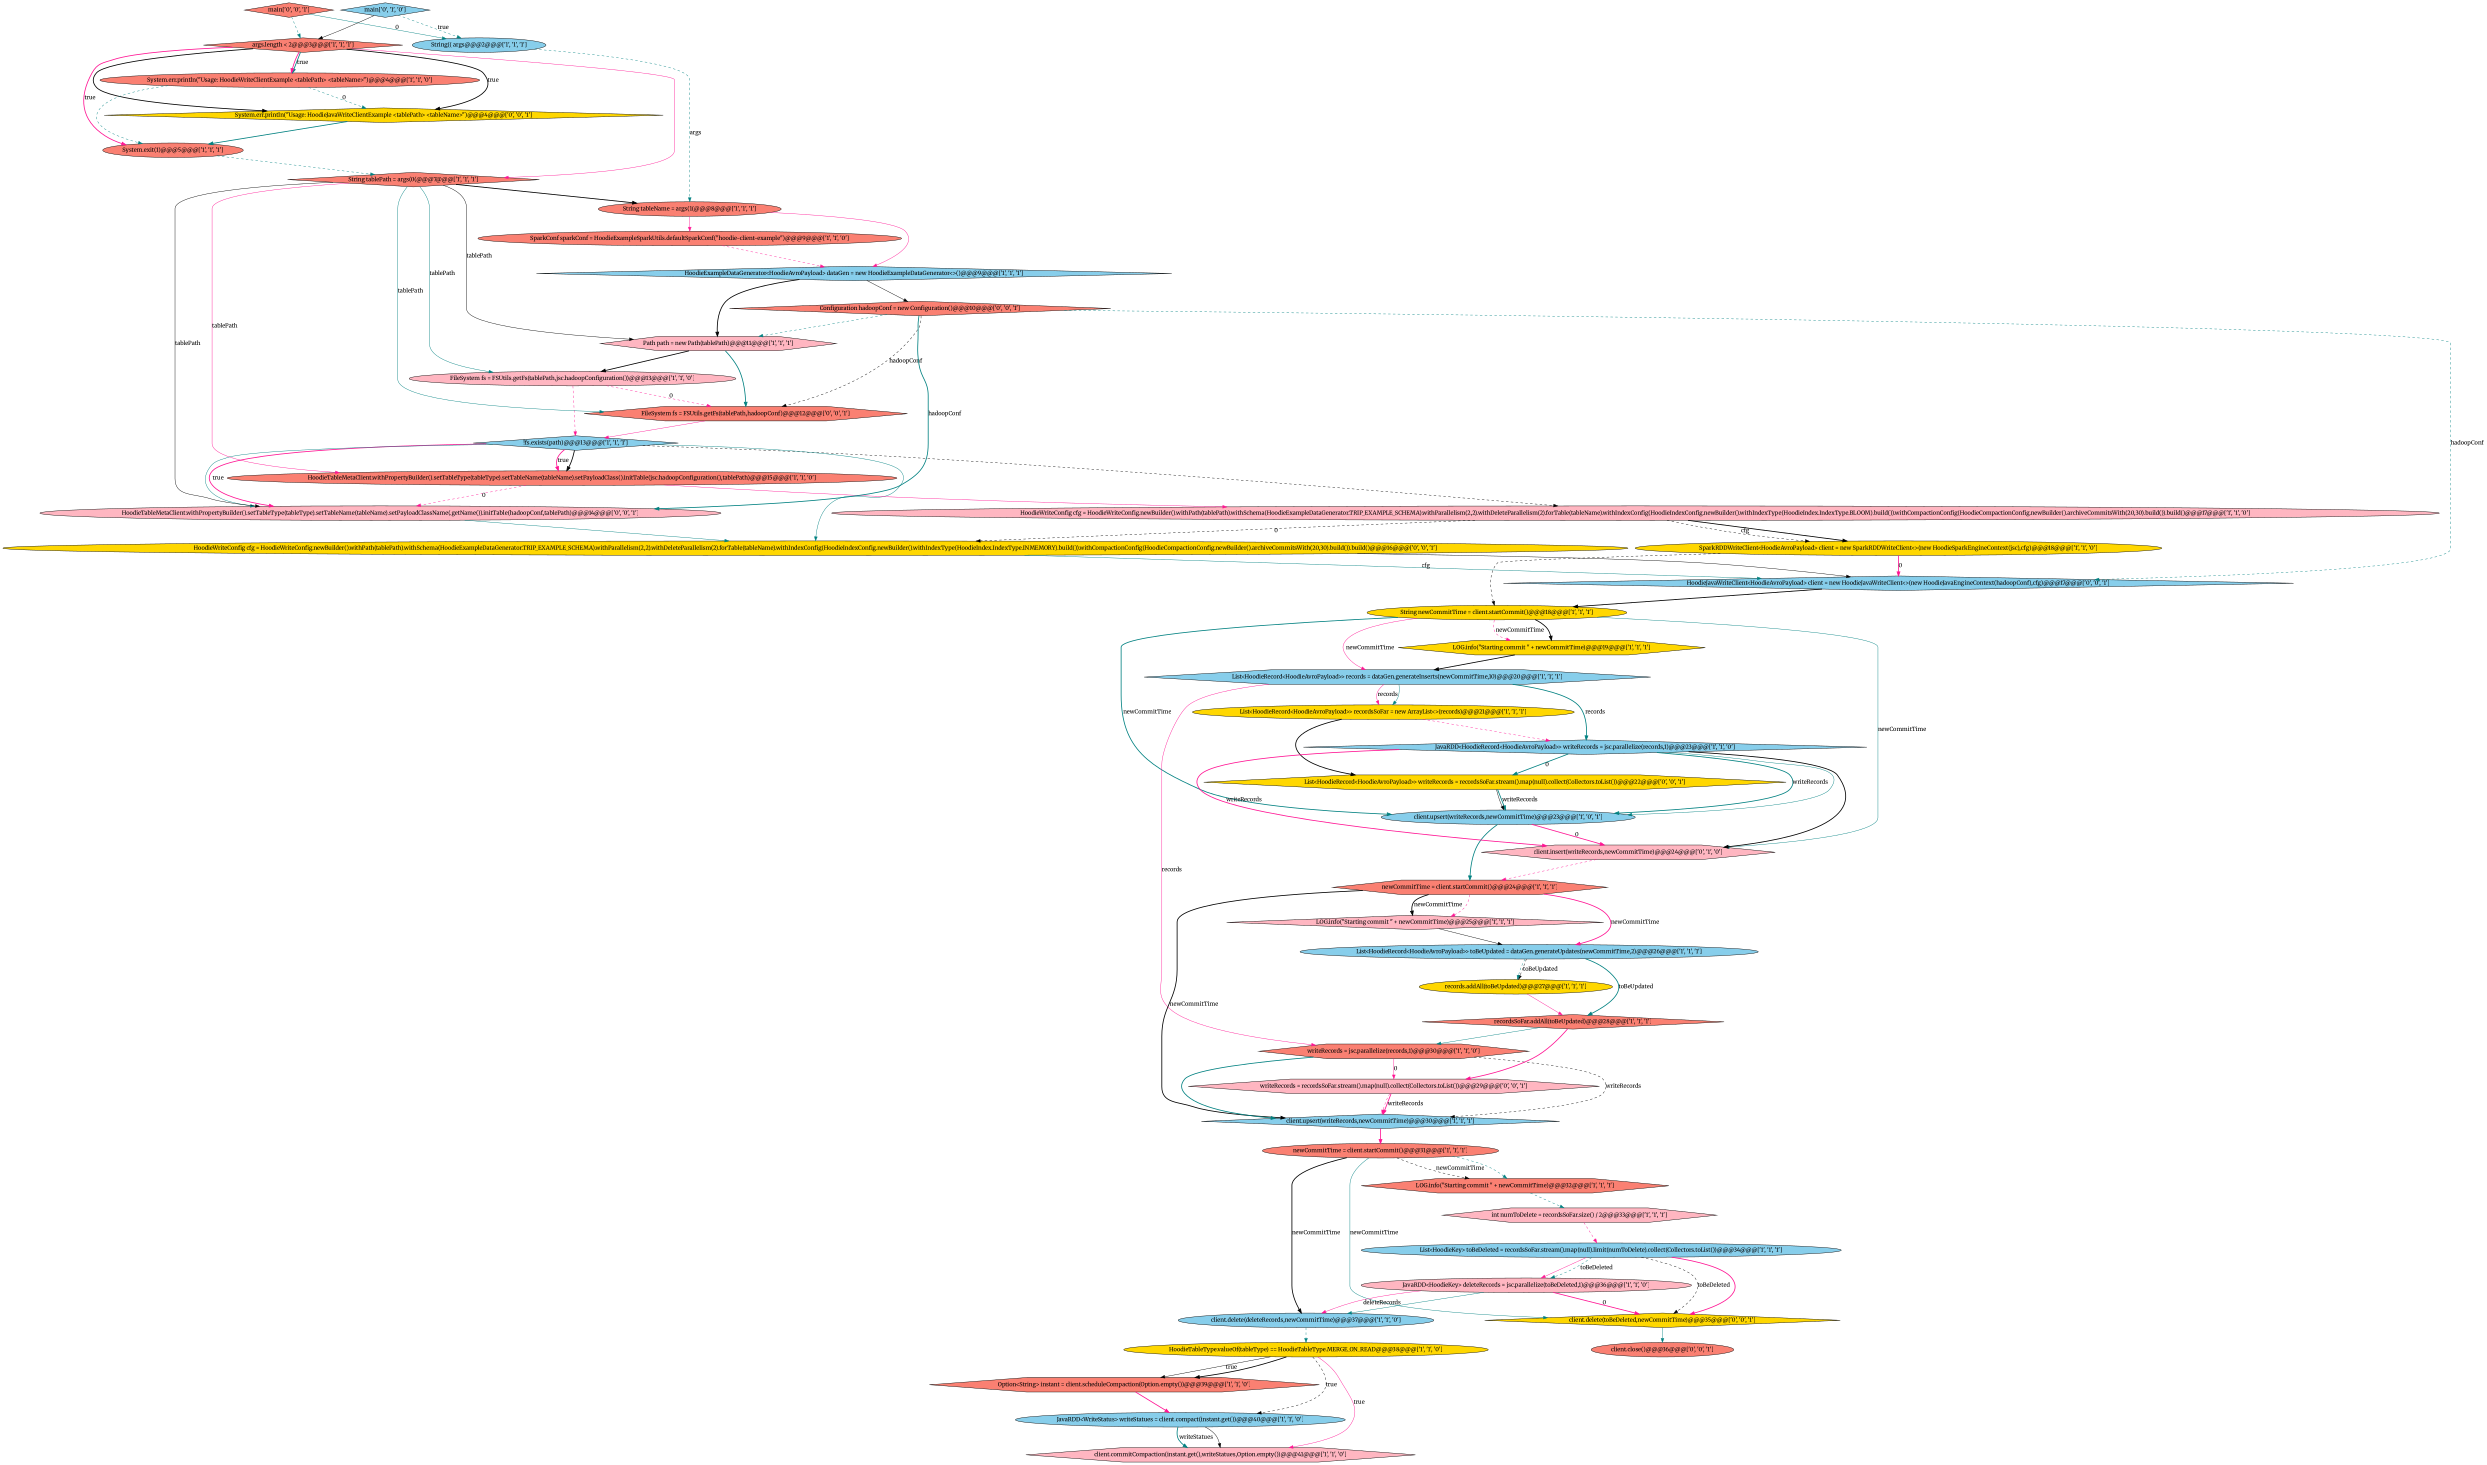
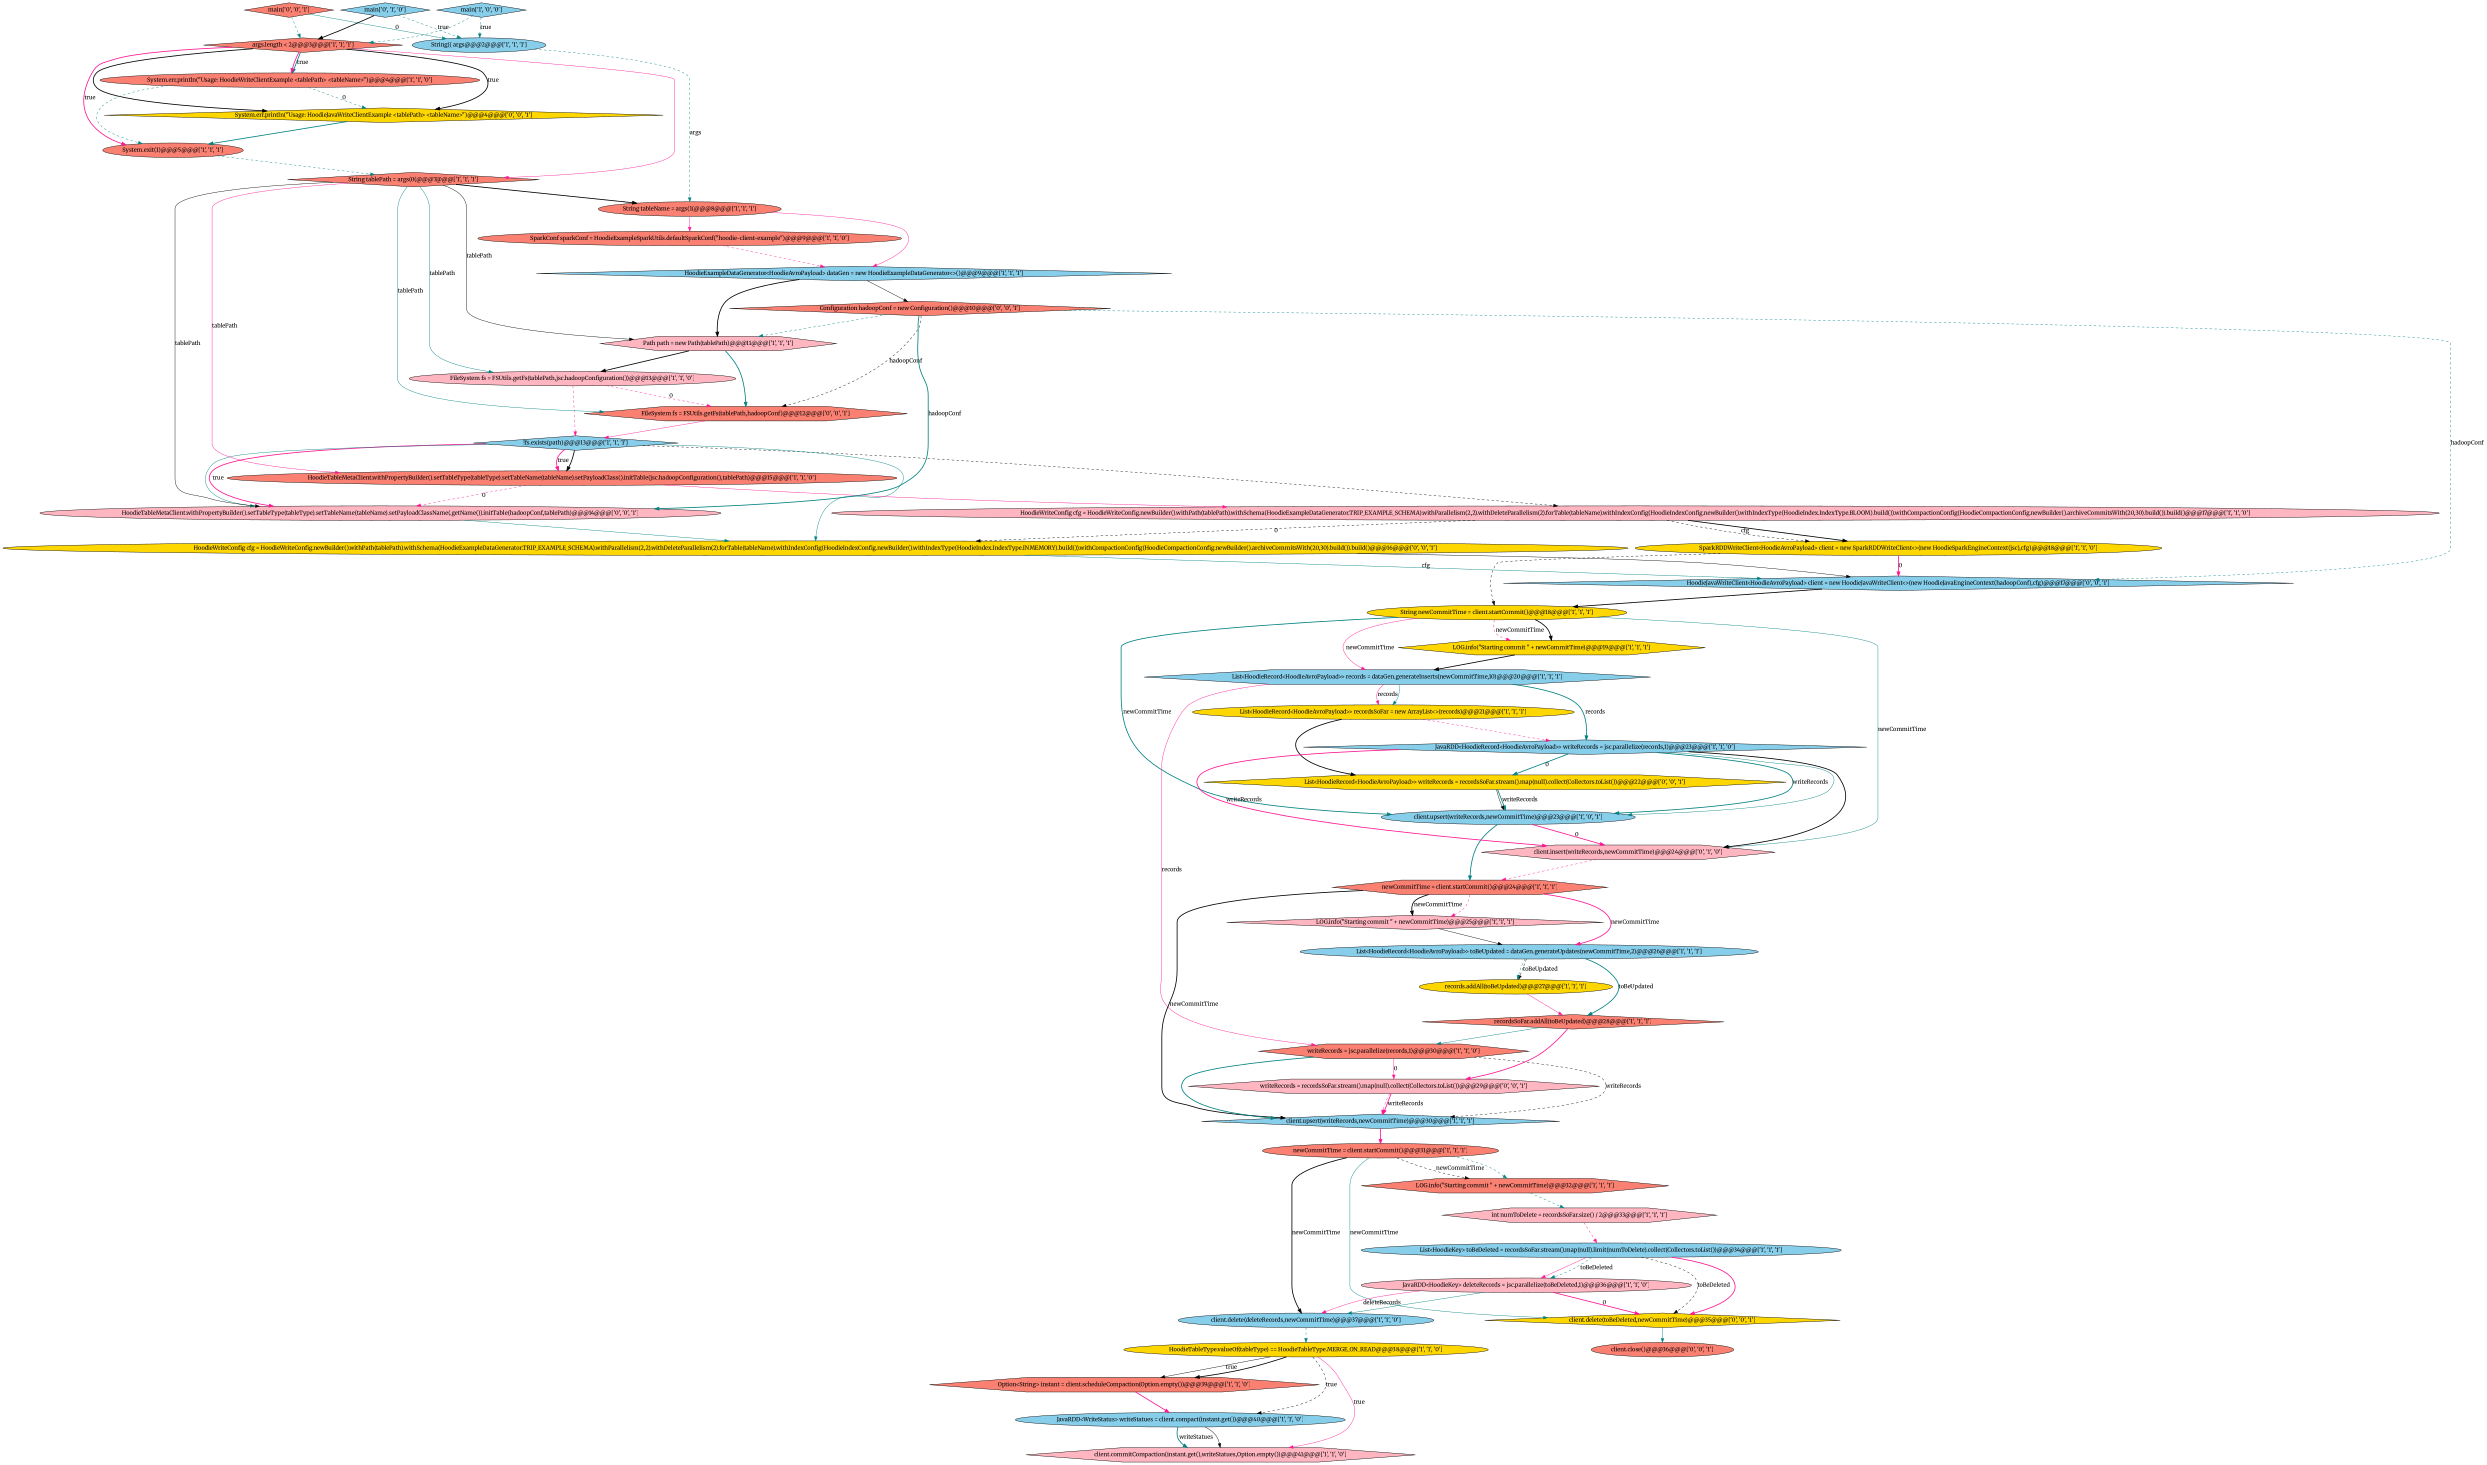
none -> (482, 10)
(348, 27) -> (348, 27)
